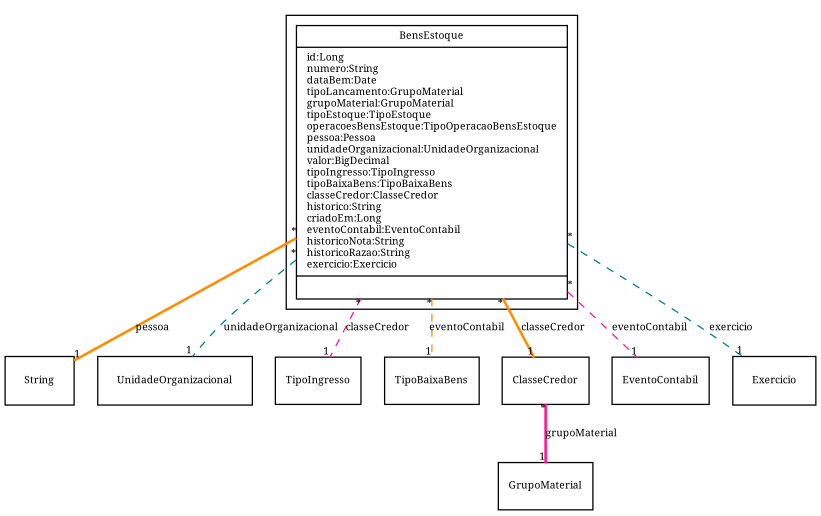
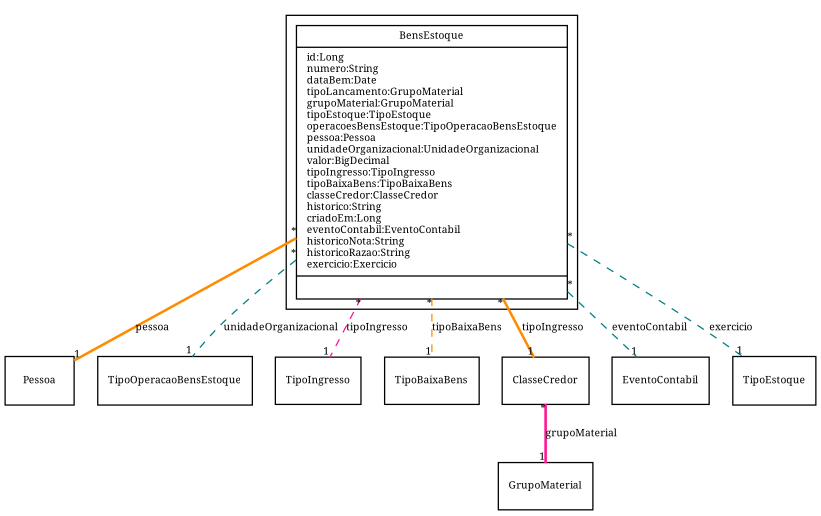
(603, 325) -> (603, 325)
(378, 328) -> (378, 328)
(467, 328) -> (467, 328)
(553, 328) -> (553, 328)
(40, 381) -> (40, 381)
(175, 381) -> (175, 381)
(774, 381) -> (774, 381)
